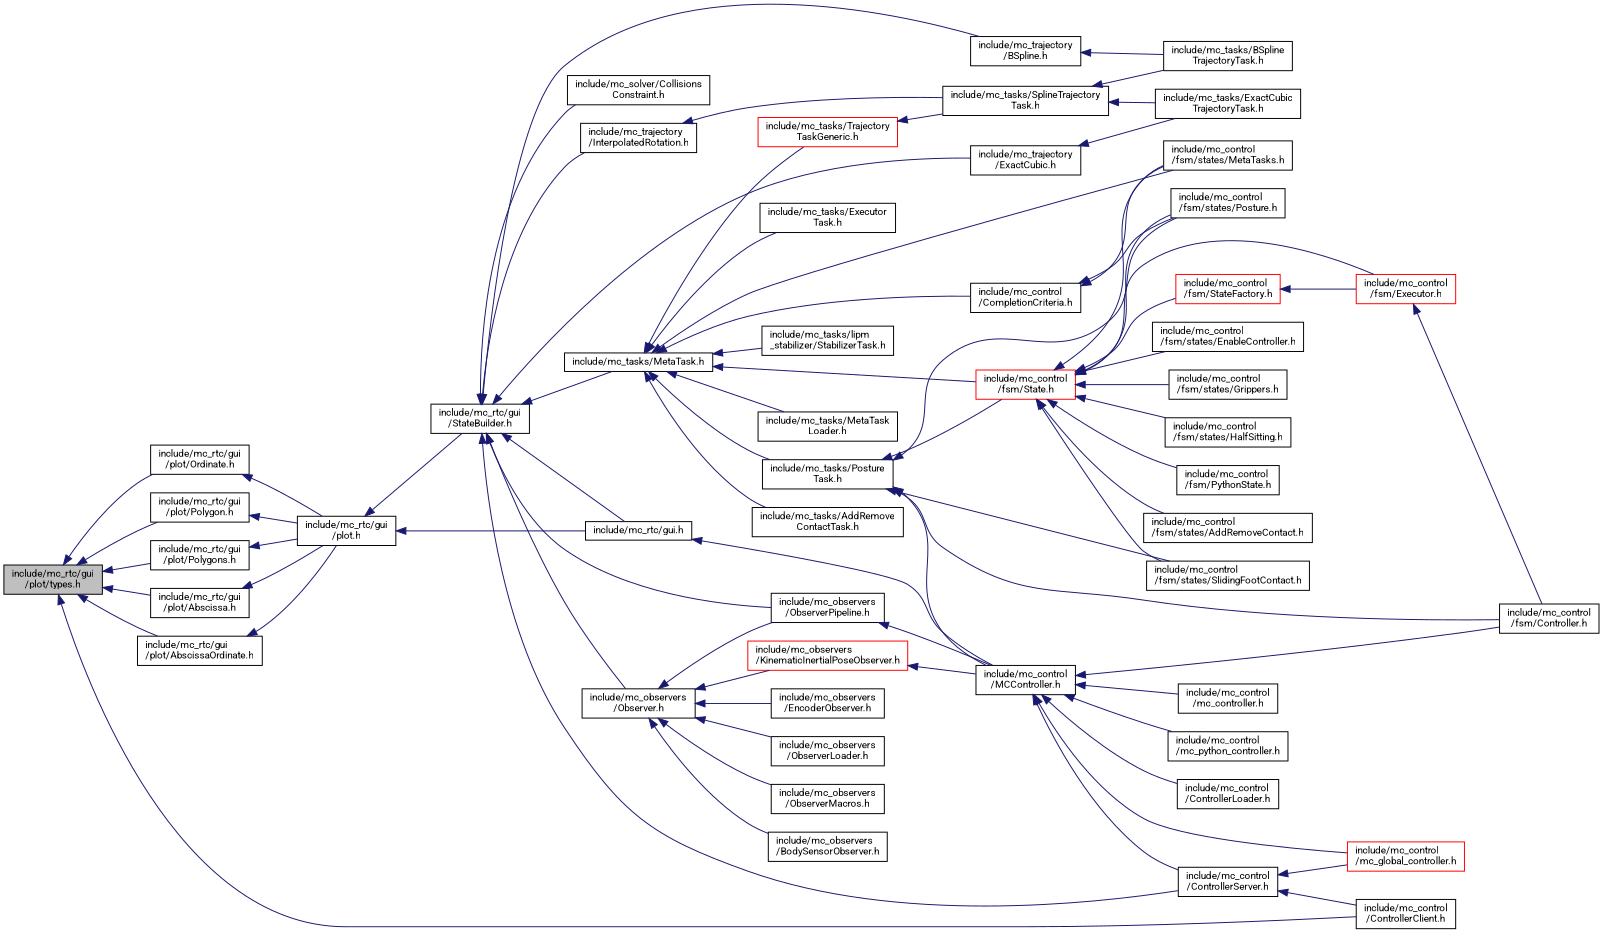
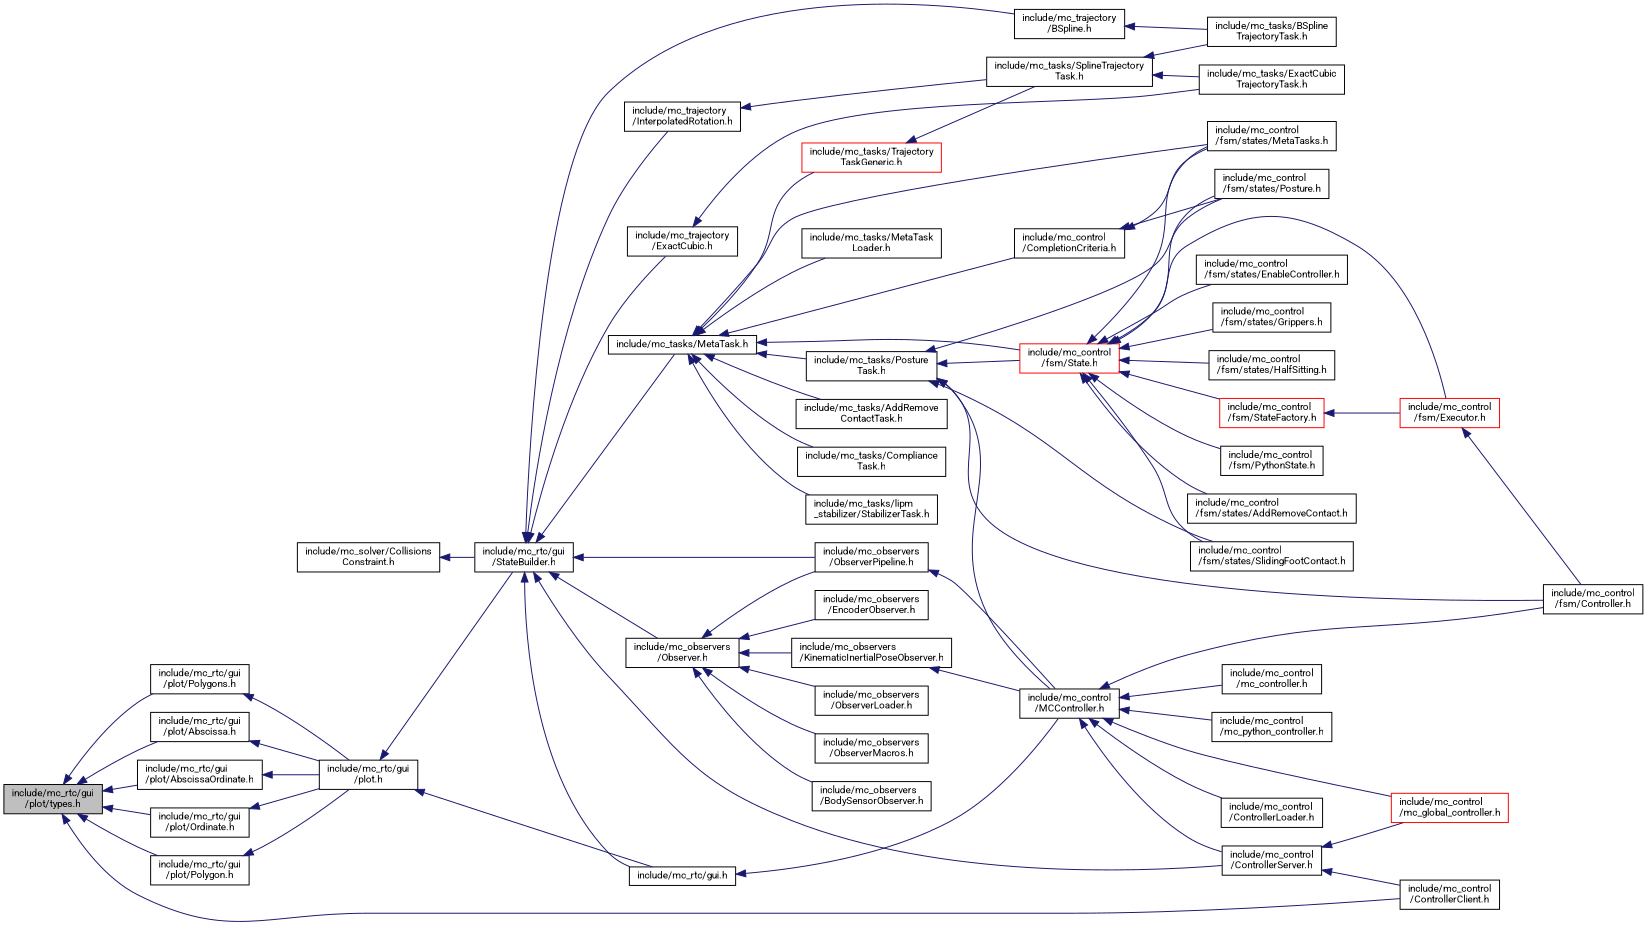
(828, 218) -> (872, 462)
(491, 277) -> (462, 557)
(828, 656) -> (872, 653)
